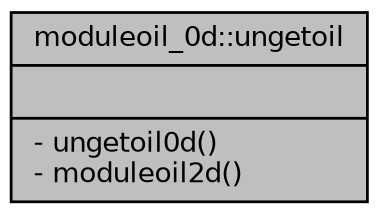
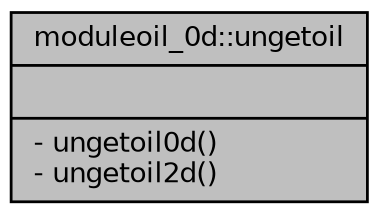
(139, 174) -> (127, 174)
